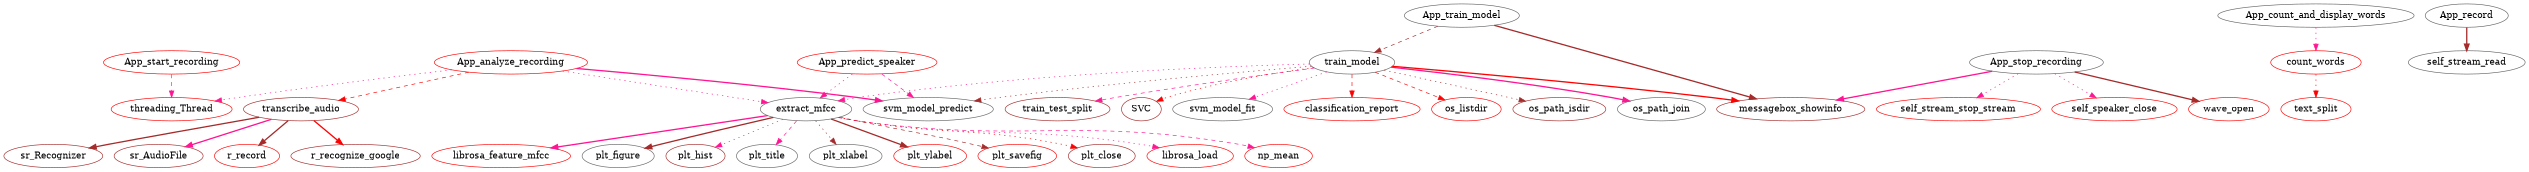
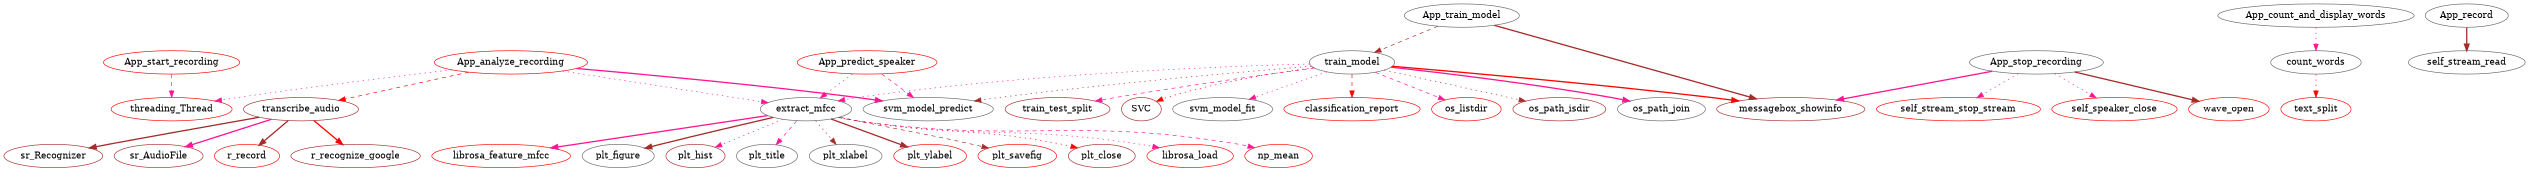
(2316, 62) -> (2316, 62)
(1407, 85) -> (1407, 85)
